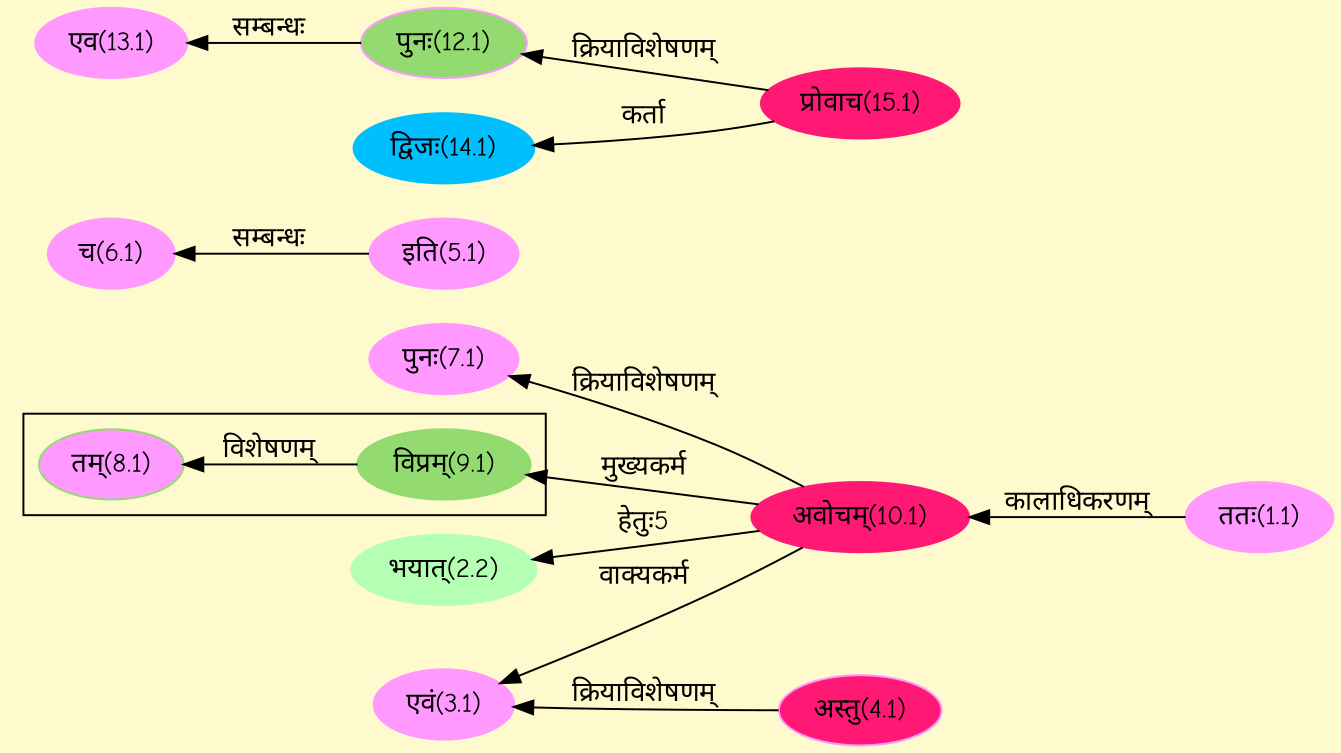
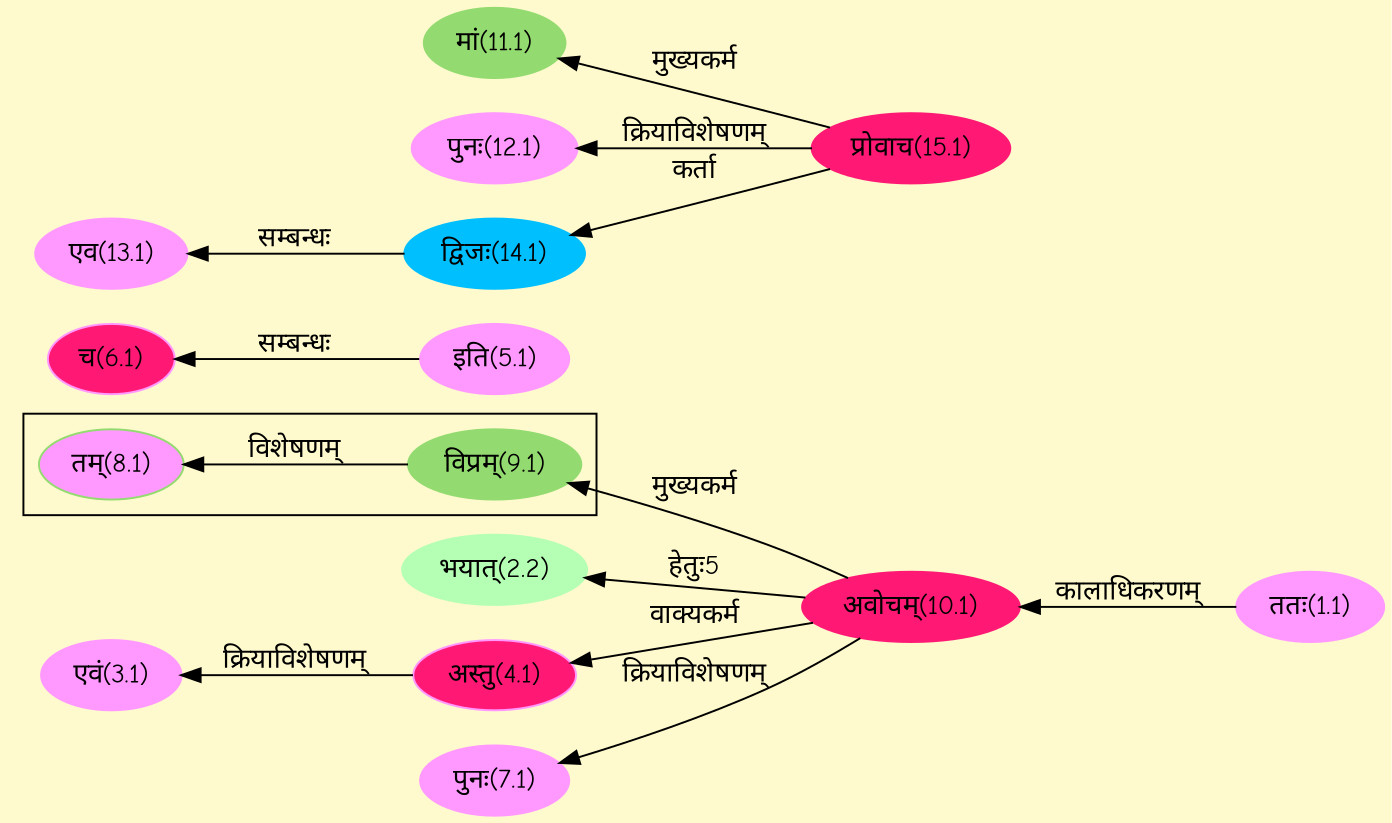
(285, 43) -> (306, 254)
(444, 43) -> (495, 148)
none -> (495, 43)
(111, 254) -> (111, 359)
(663, 616) -> (702, 641)
